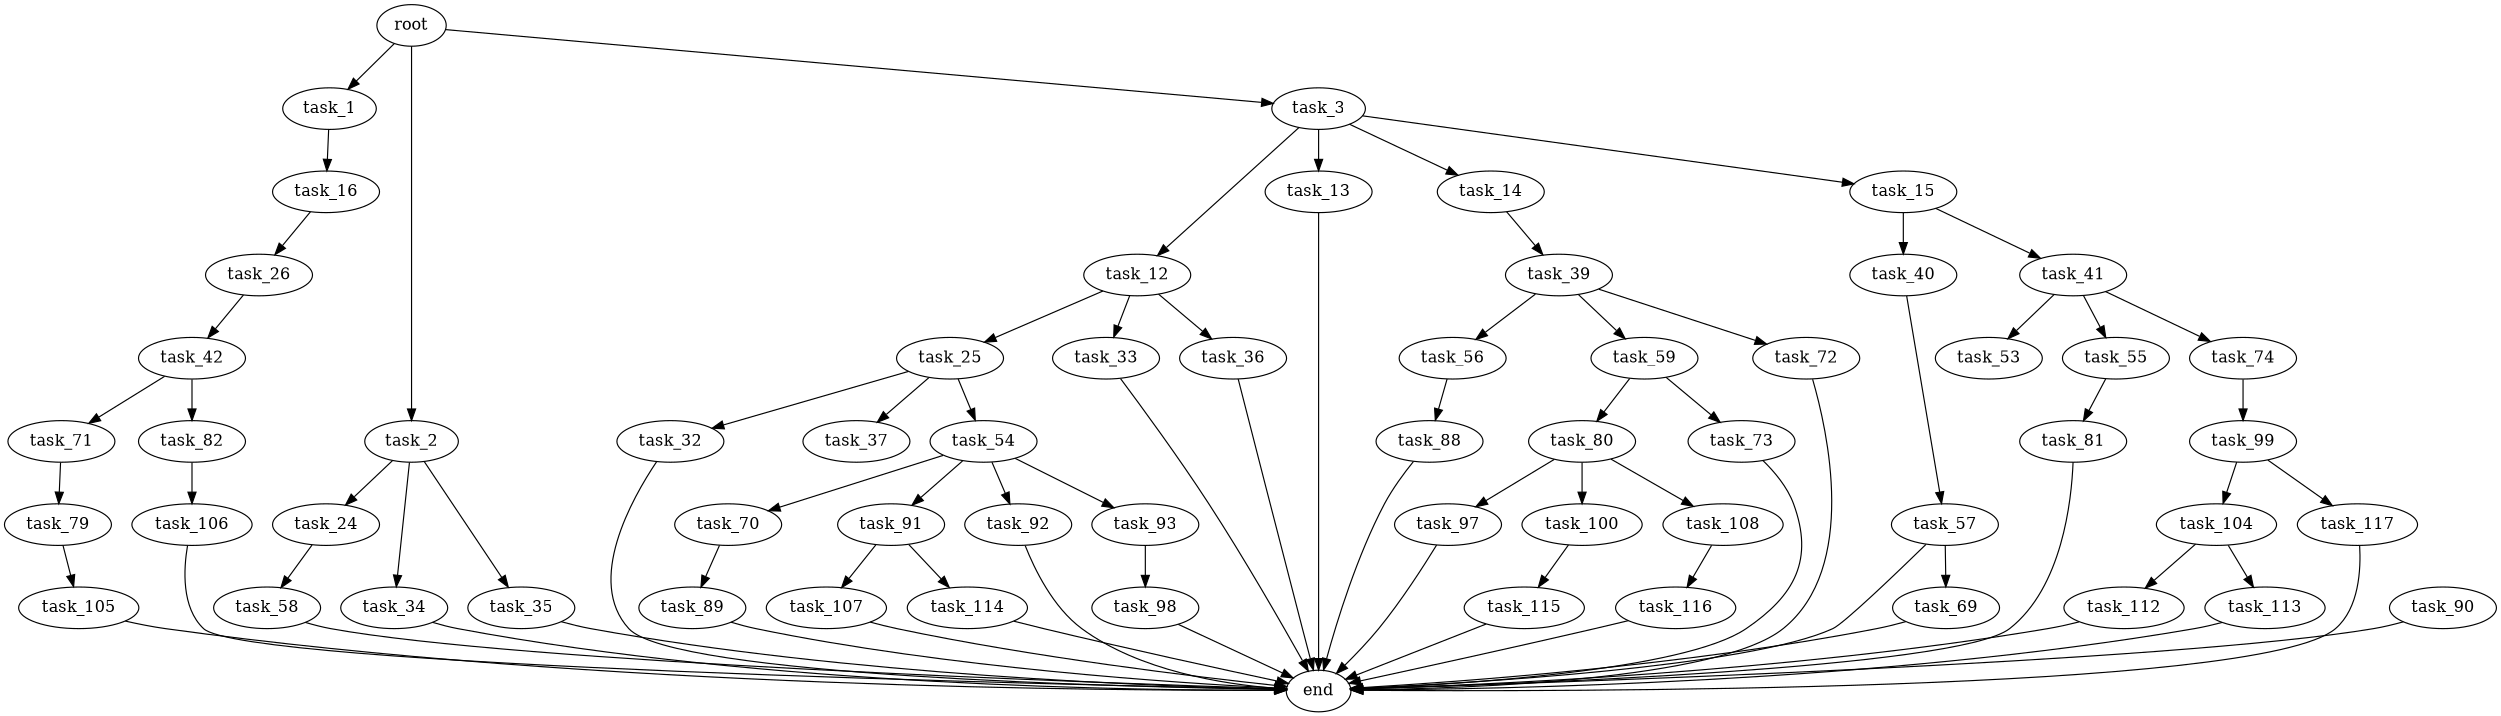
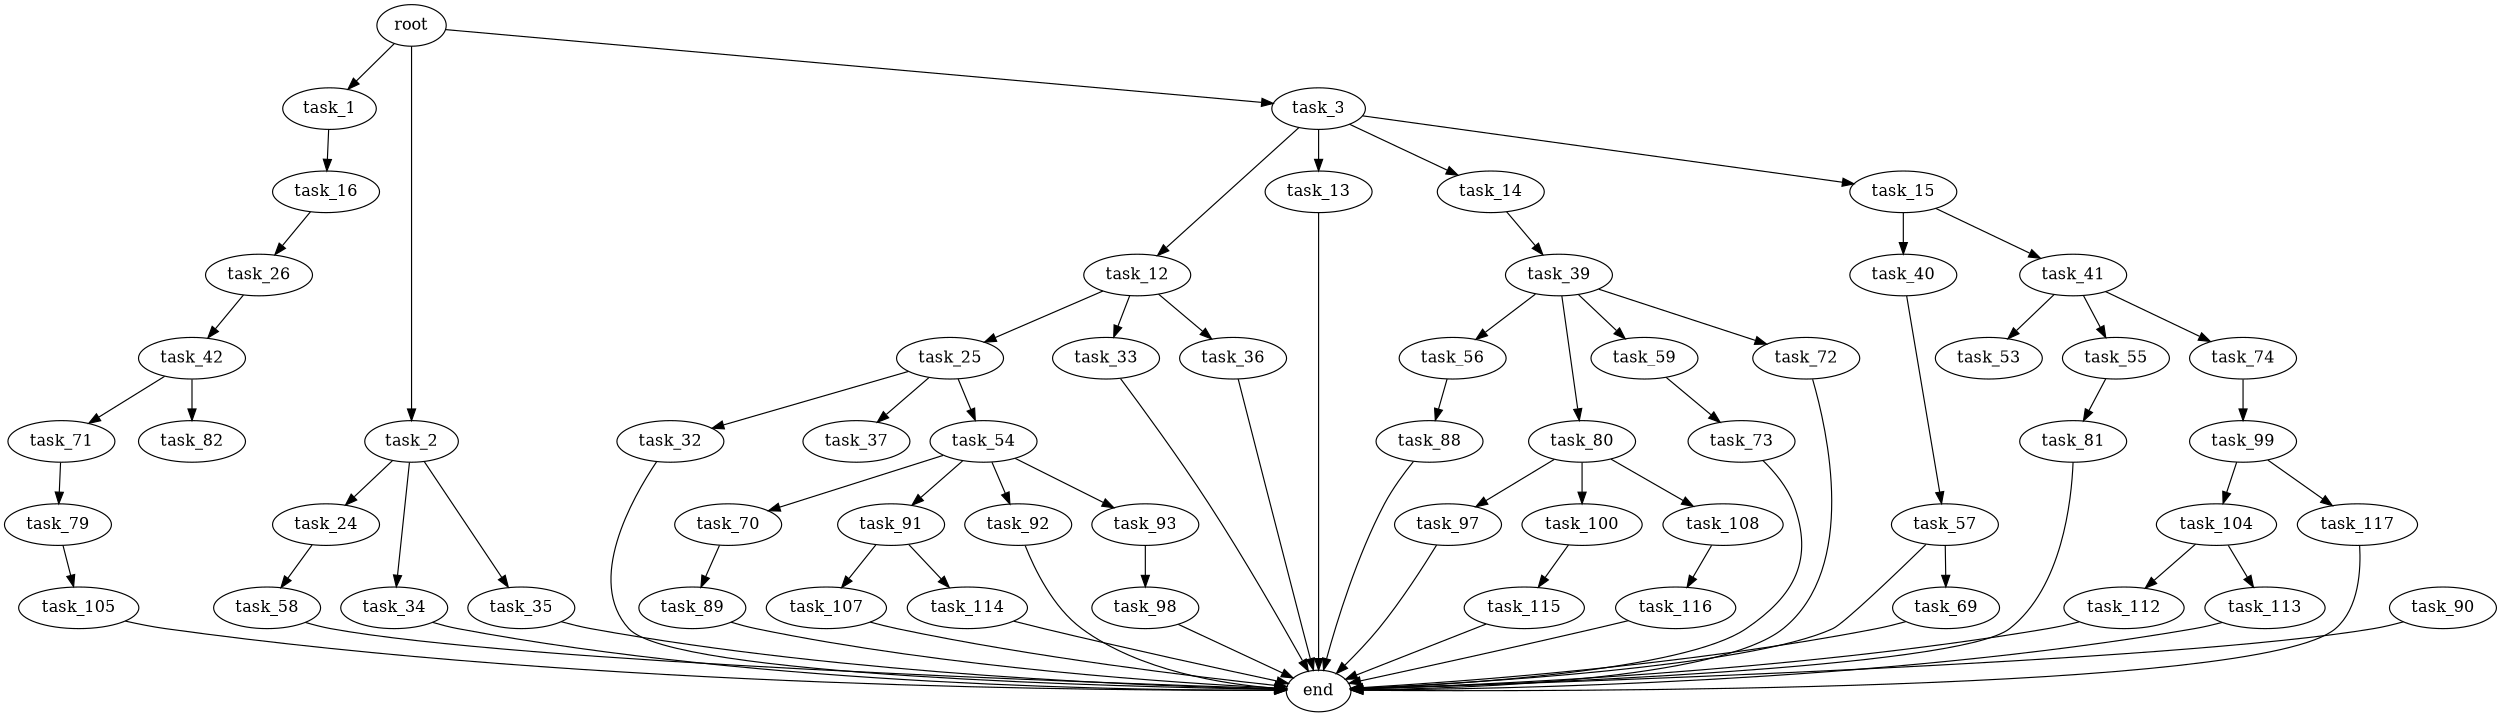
(1617, 395) -> (1570, 352)
(192, 525) -> none
